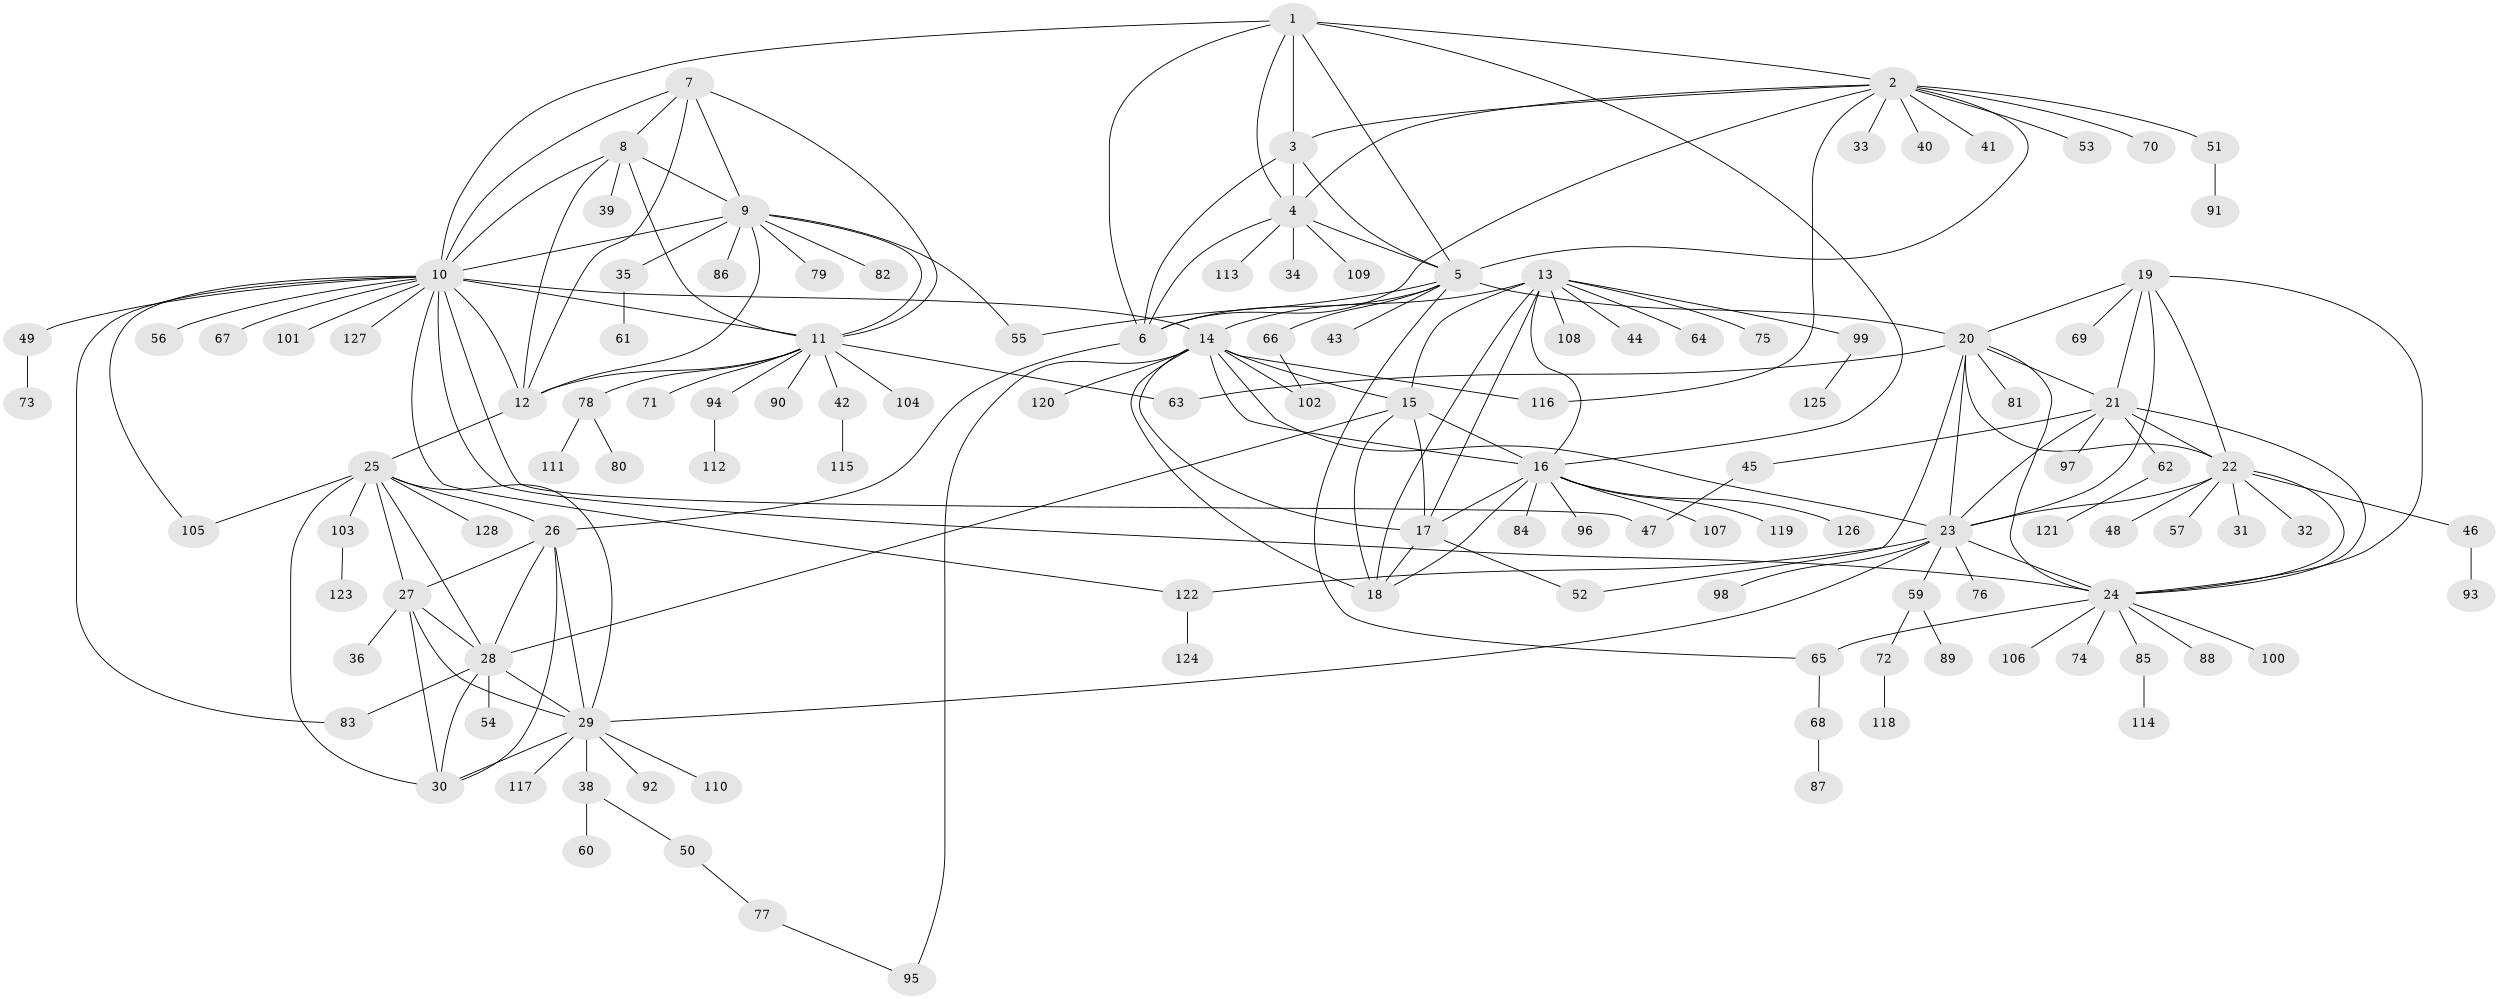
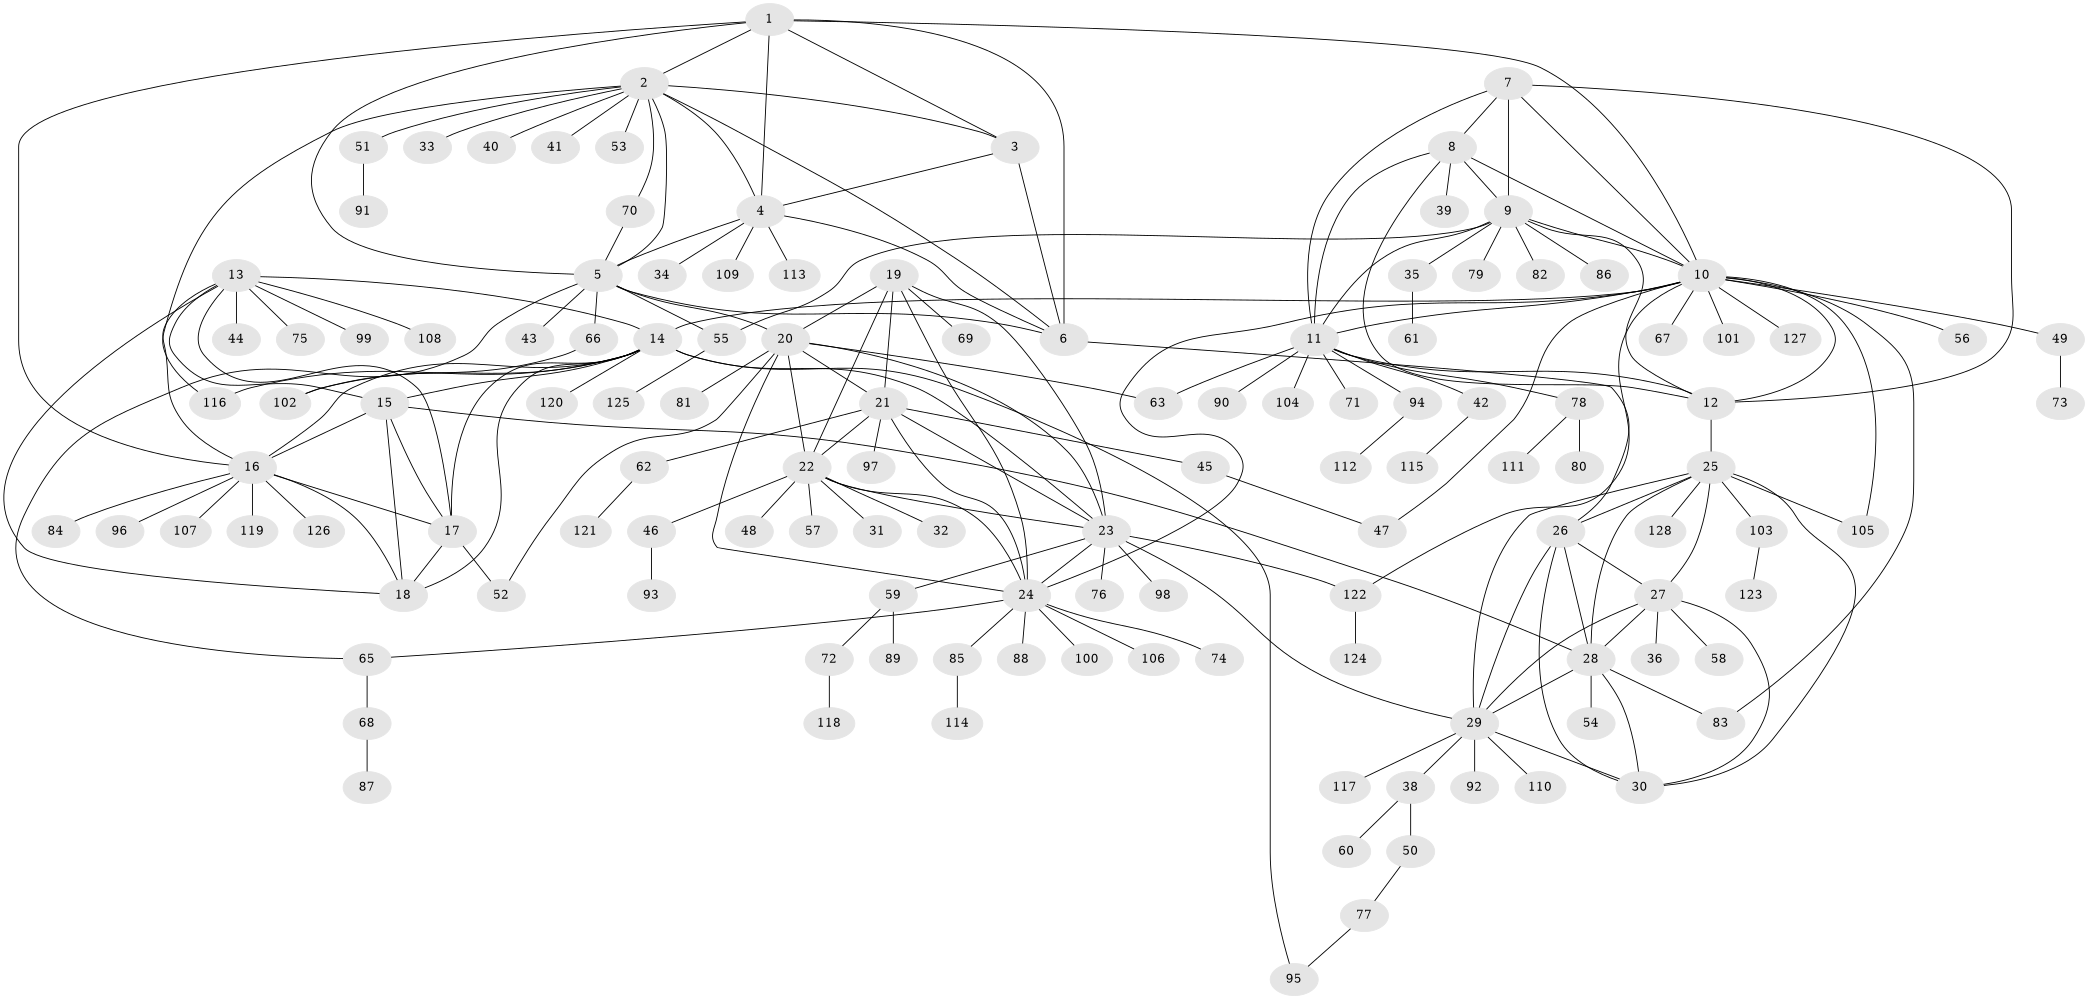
(1362, 226) -> (614, 244)
(1700, 340) -> none
(1838, 372) -> (670, 371)
none -> (1719, 660)
